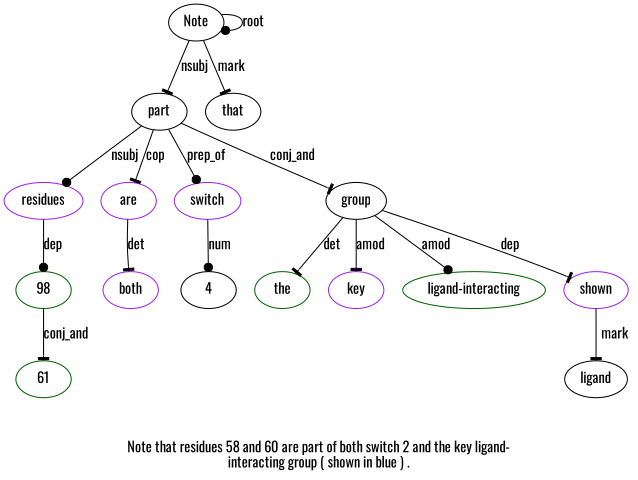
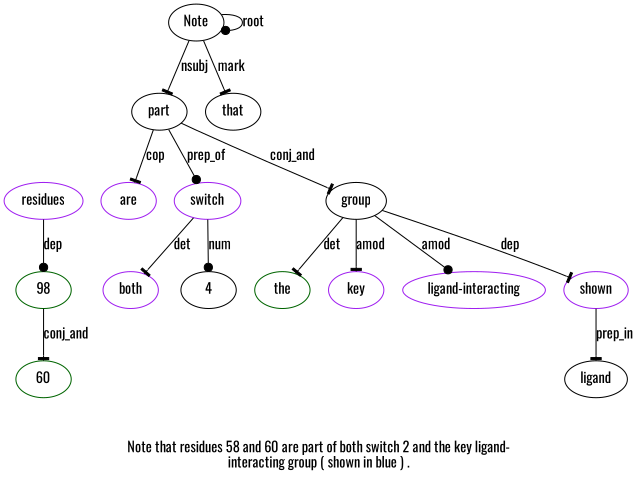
(106, 153) -> none
(127, 243) -> (171, 244)
(474, 290) -> (474, 290)
(615, 335) -> (615, 335)
(44, 379) -> (44, 379)
